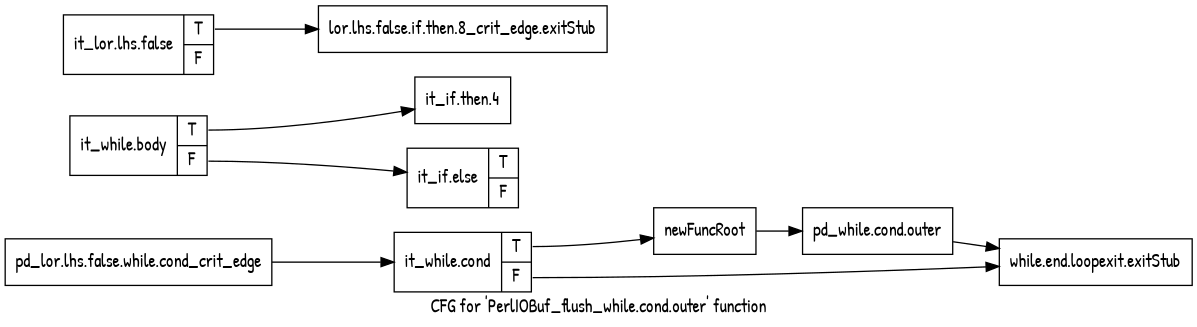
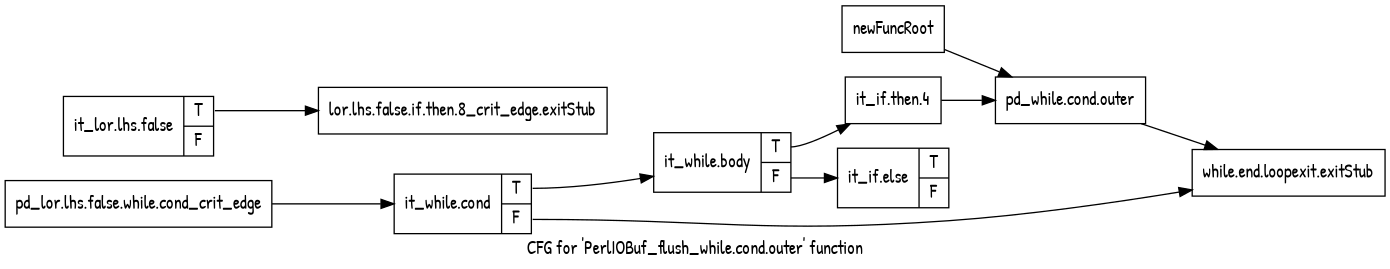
none -> (962, 100)
(587, 245) -> (587, 185)
